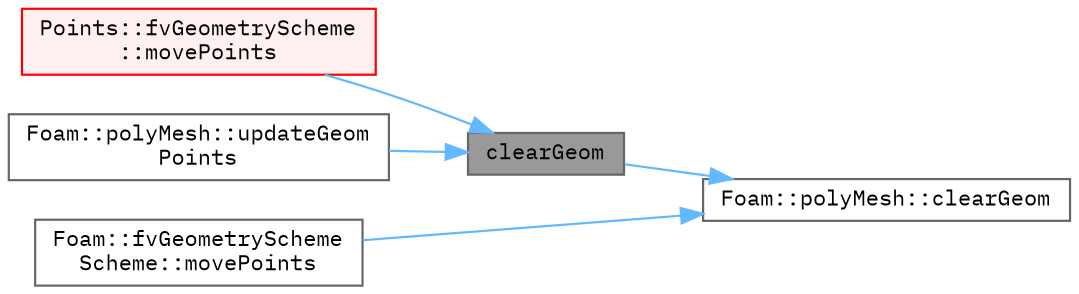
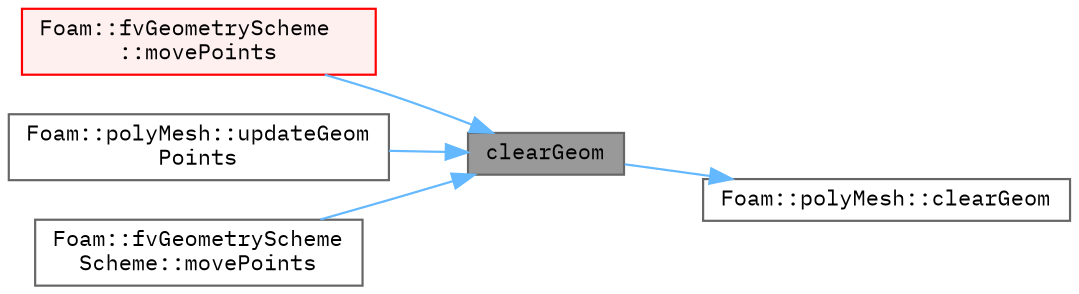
(199, 42) -> (199, 42)
(522, 228) -> (387, 201)
